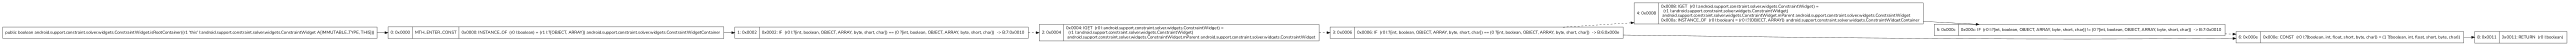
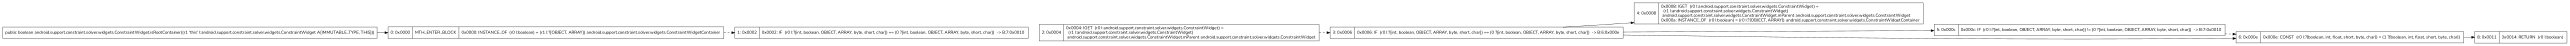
(1950, 23) -> (1777, 31)
(1597, 25) -> (1597, 25)
(436, 33) -> (436, 33)
(728, 33) -> (728, 33)
(1032, 33) -> none
(2533, 37) -> (2533, 37)
